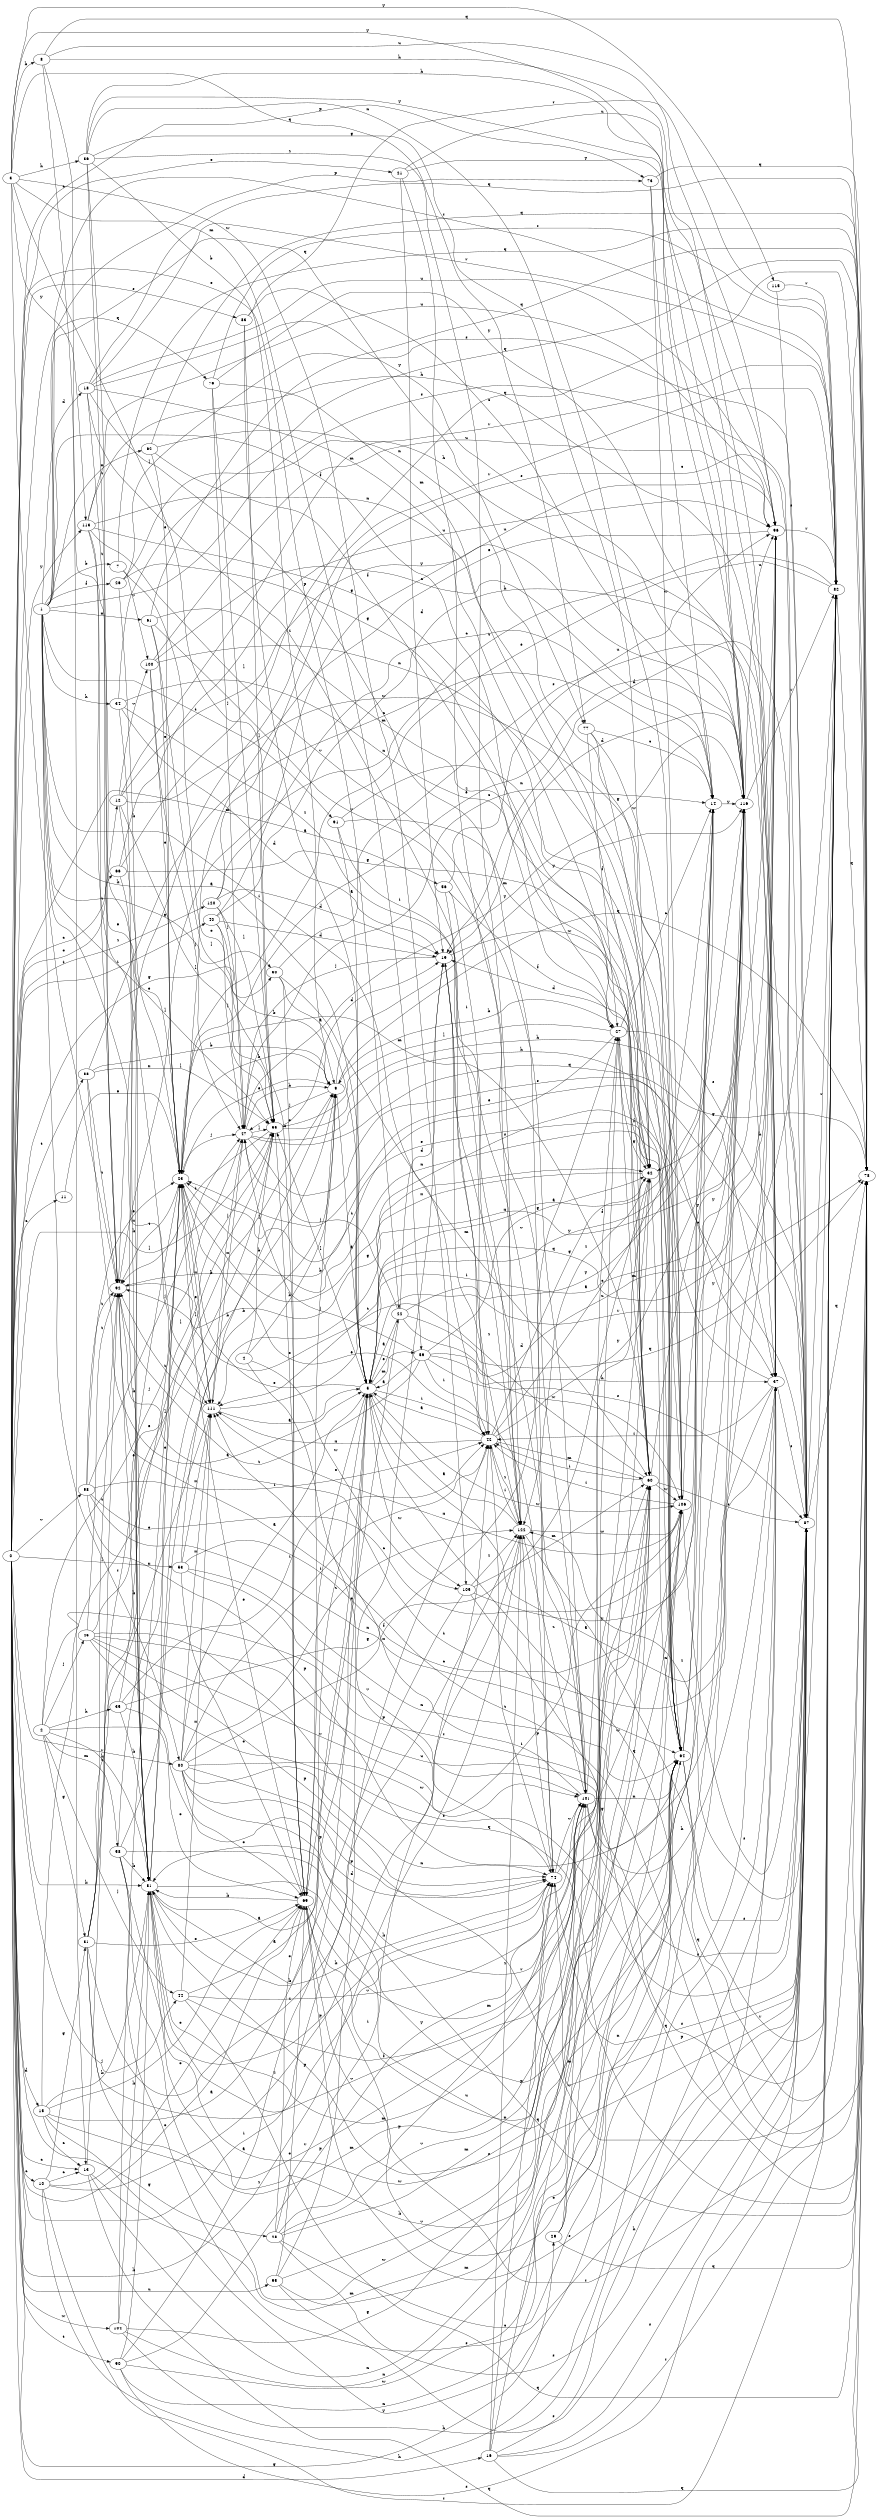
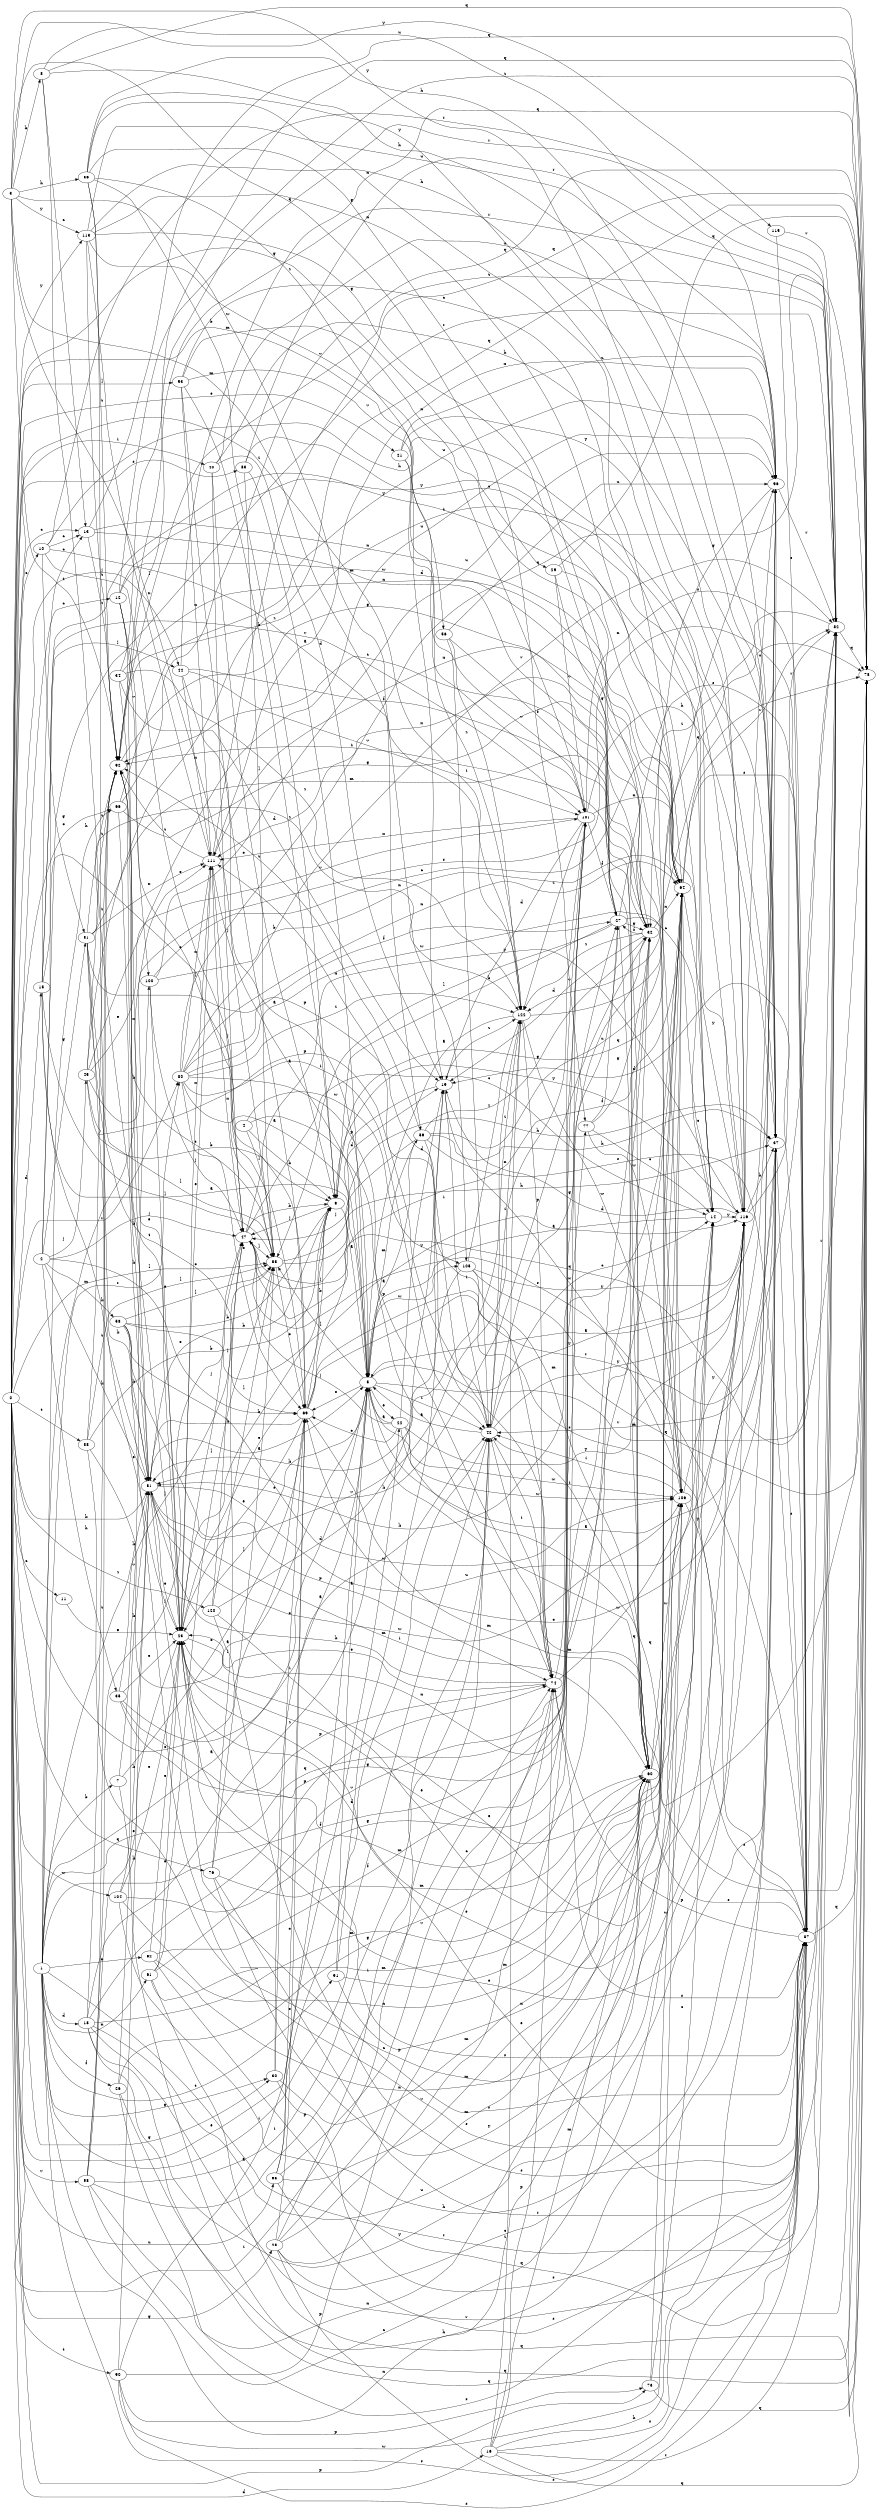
(52, 678) -> (51, 1383)
